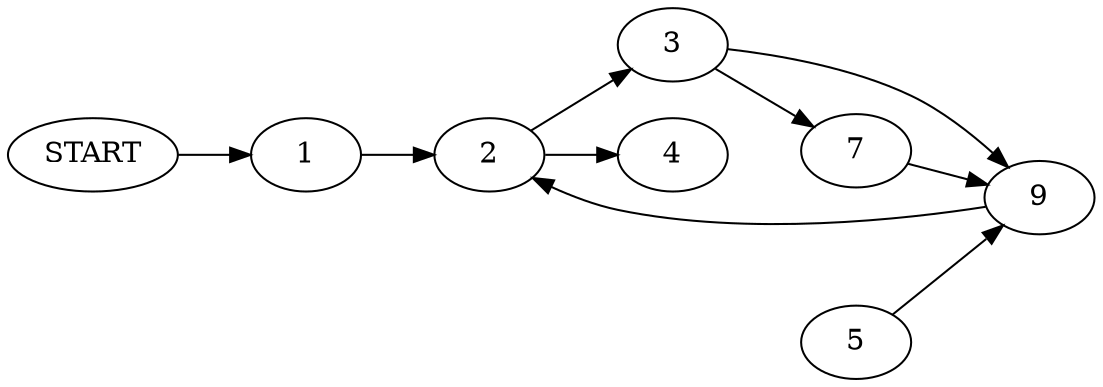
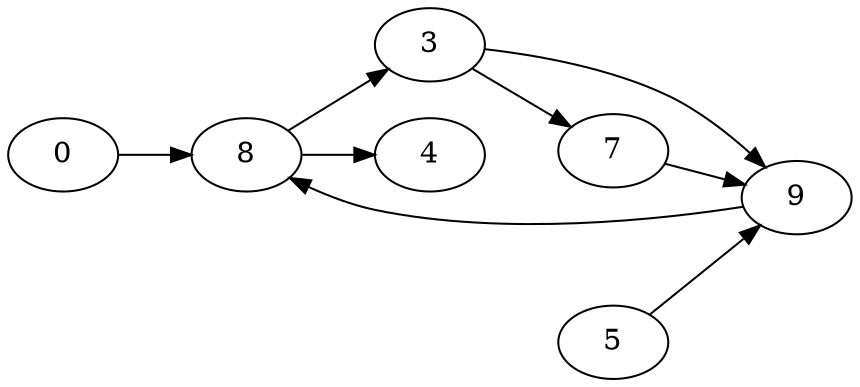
(93, 155) -> none
(306, 155) -> (63, 155)
(489, 155) -> (247, 155)
